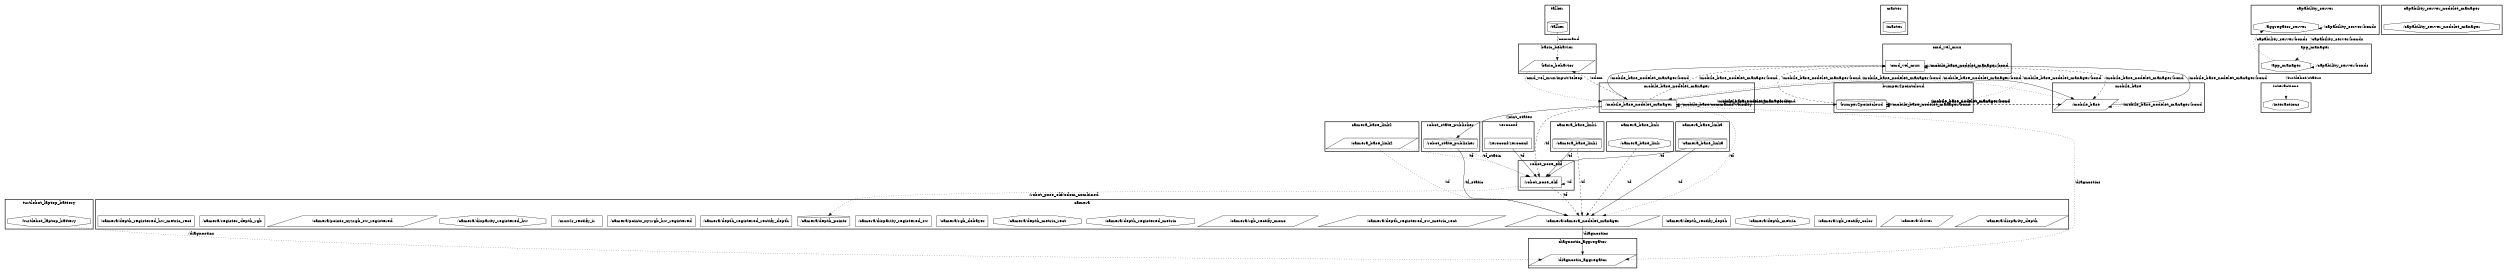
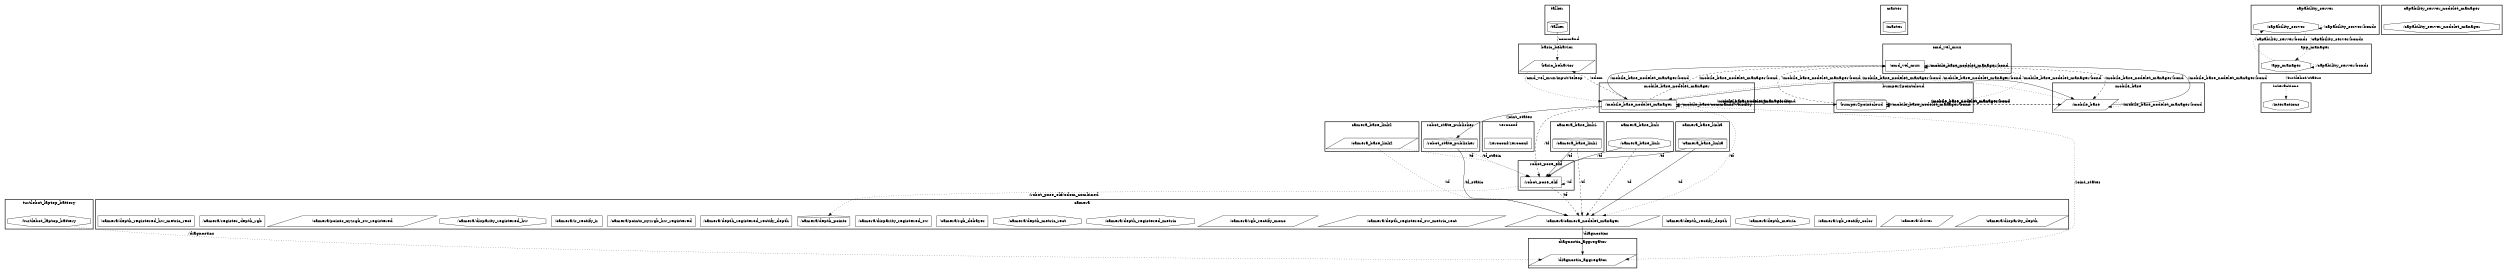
(2286, 27) -> (2286, 27)
(1525, 163) -> (1588, 157)
(2088, 182) -> (2088, 182)
(577, 221) -> (577, 221)
